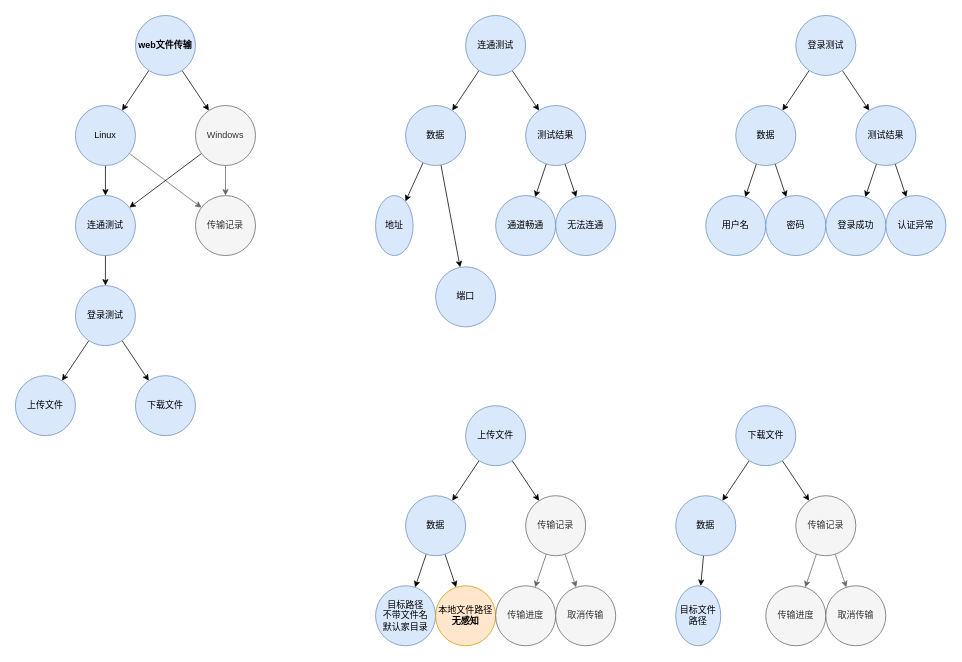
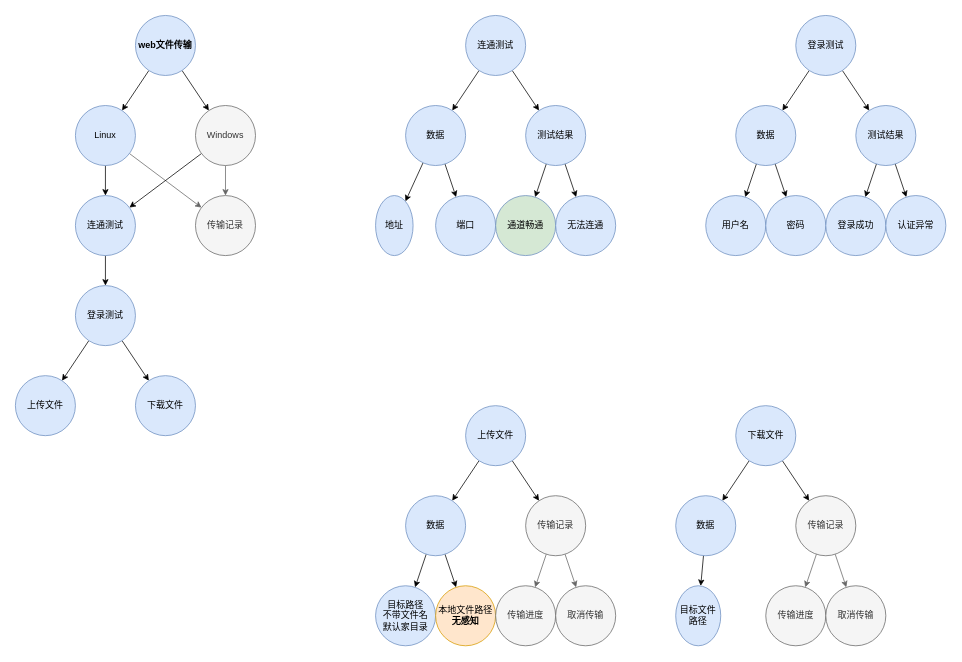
(525, 225) -> (525, 225)
(465, 297) -> (465, 225)
